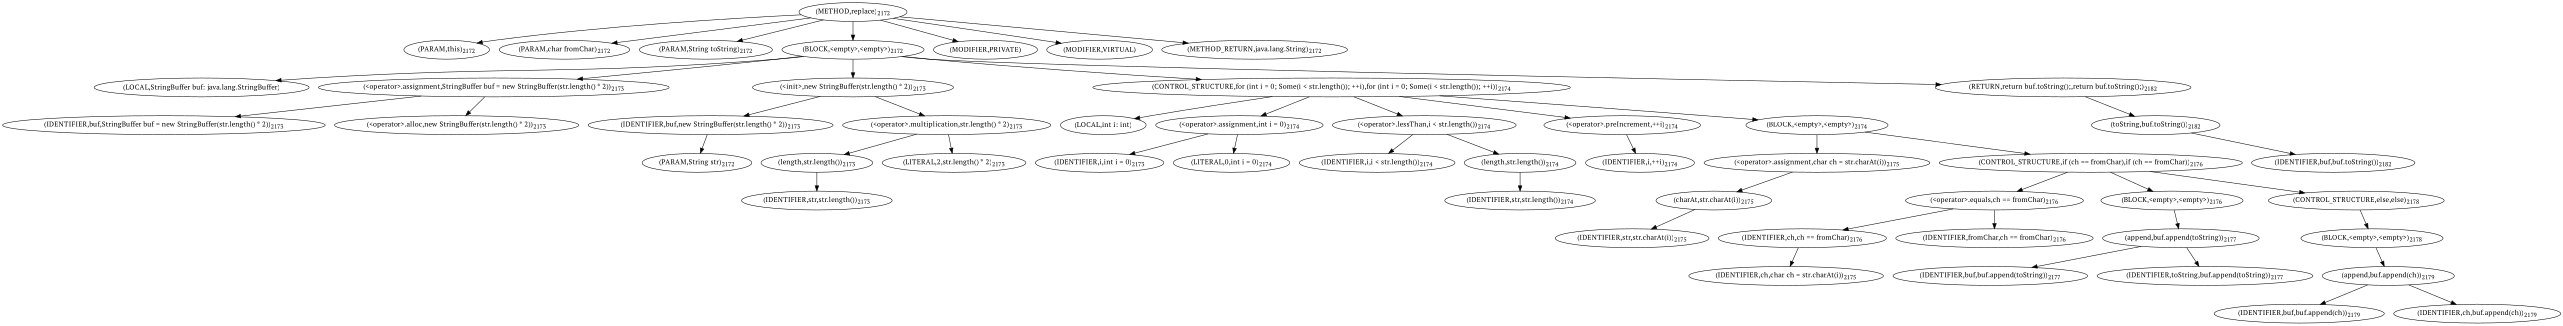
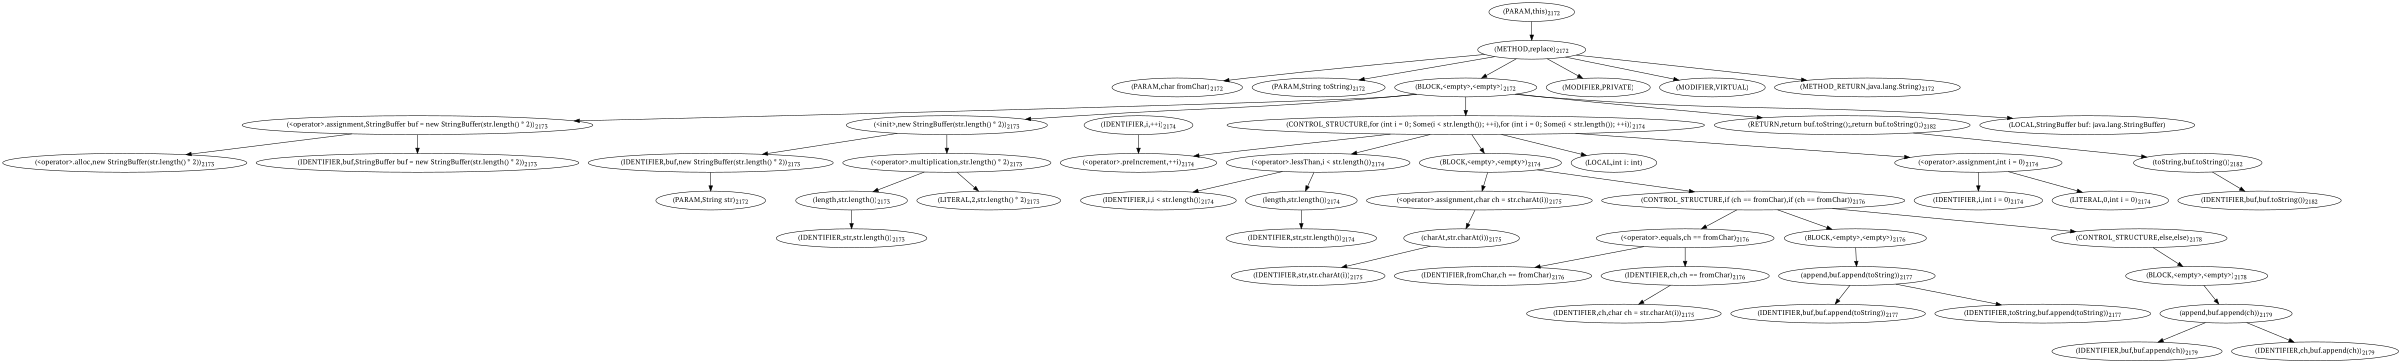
(641, 25) -> (1532, 28)
(1630, 142) -> (1138, 141)
(1138, 162) -> (2017, 200)
